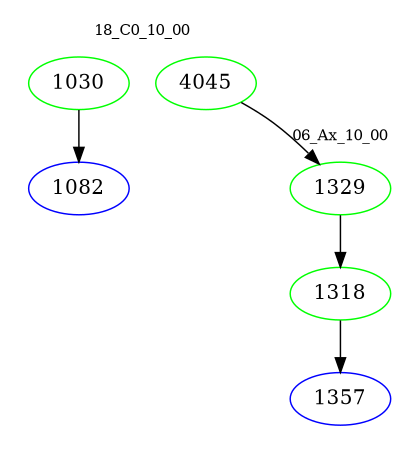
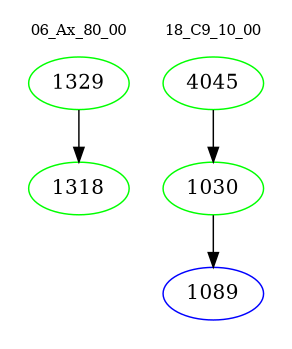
(142, 31) -> (213, 31)
(288, 135) -> (213, 129)
(340, 137) -> (79, 31)
(79, 188) -> (213, 294)
(340, 399) -> none
